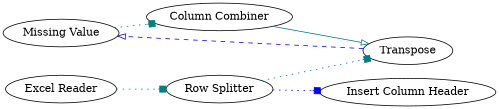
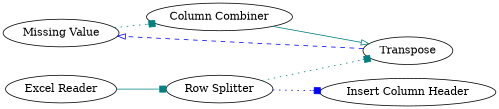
(137, 89) -> (137, 89)
